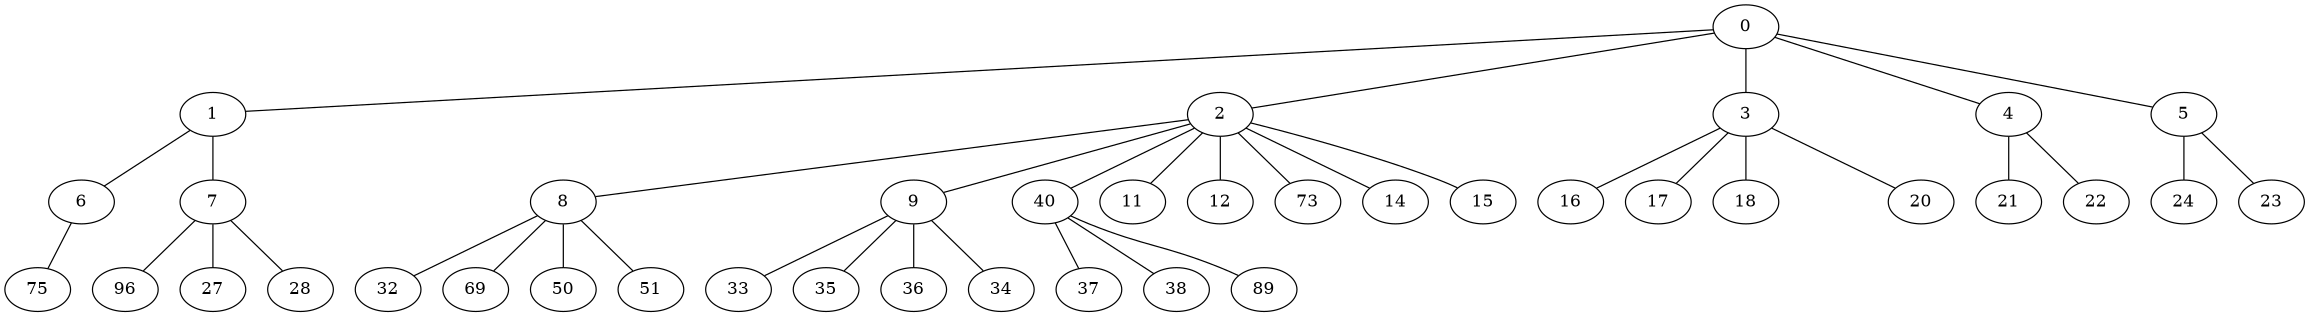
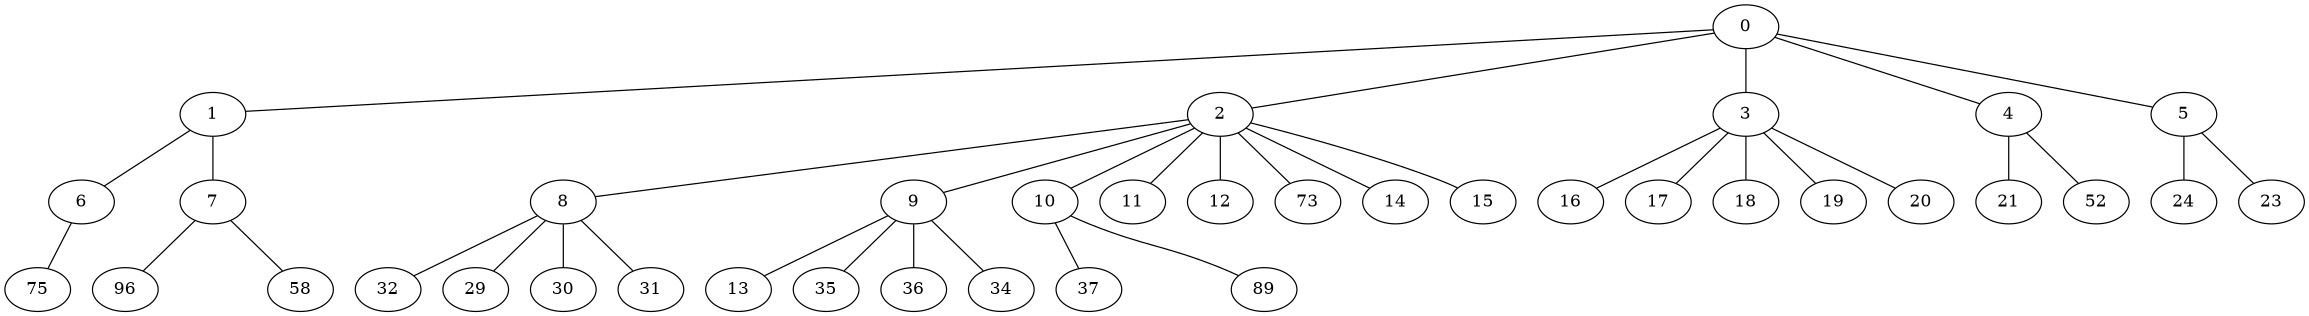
(1045, 202) -> (1045, 202)
none -> (1834, 202)
(2096, 202) -> (2096, 202)
(213, 290) -> none
(301, 290) -> (301, 290)
(476, 290) -> (476, 290)
(563, 290) -> (563, 290)
(651, 290) -> (651, 290)
(739, 290) -> (739, 290)
(1177, 290) -> none
